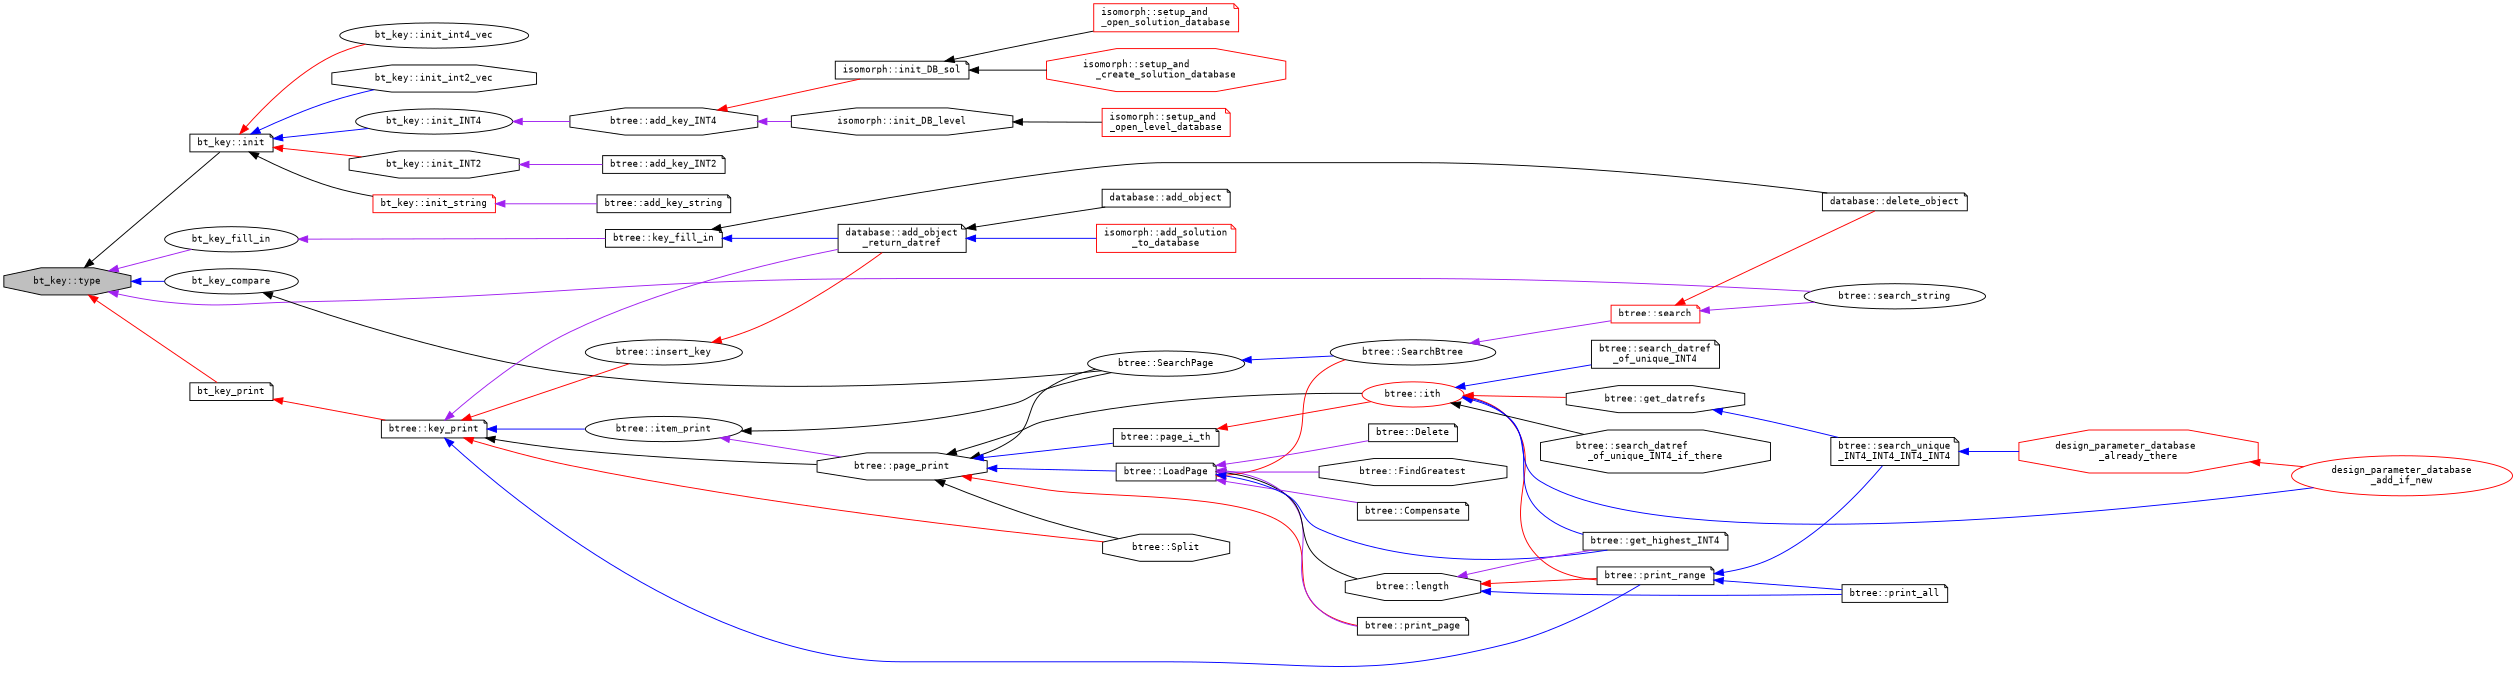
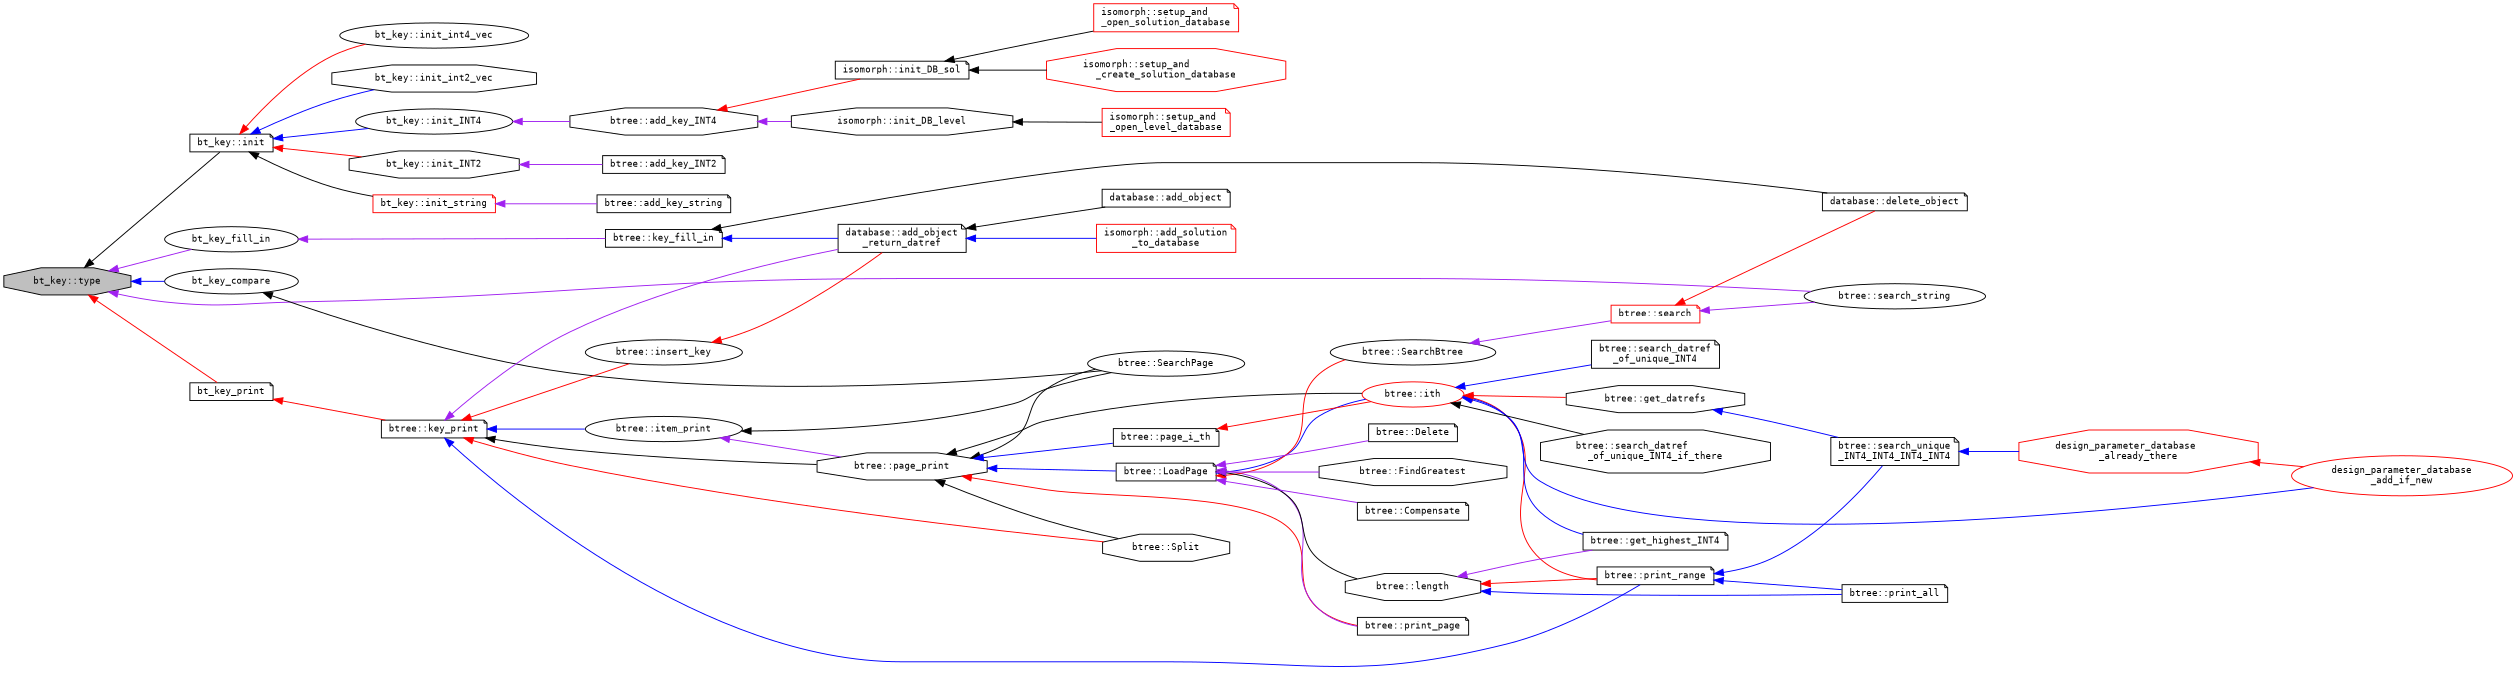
(1292, 358) -> none
(1406, 553) -> (1308, 427)
